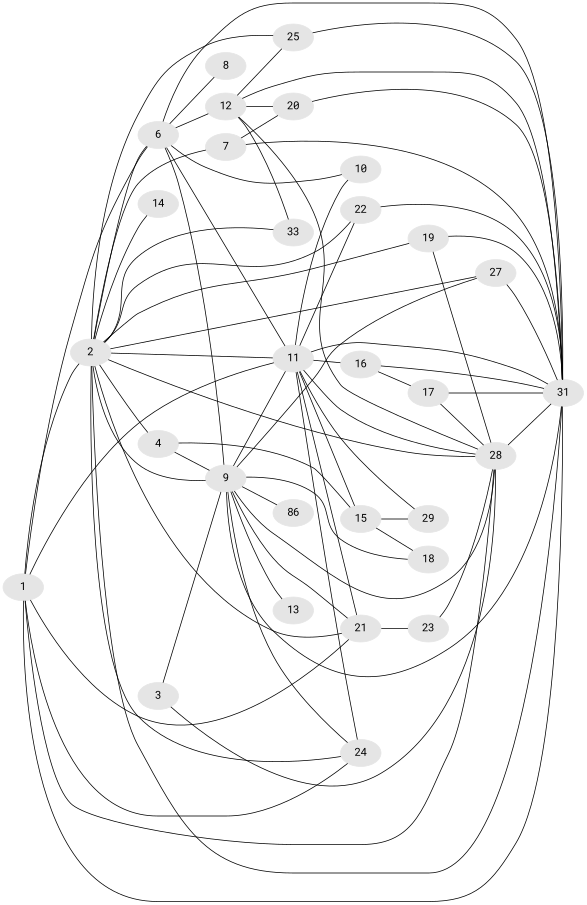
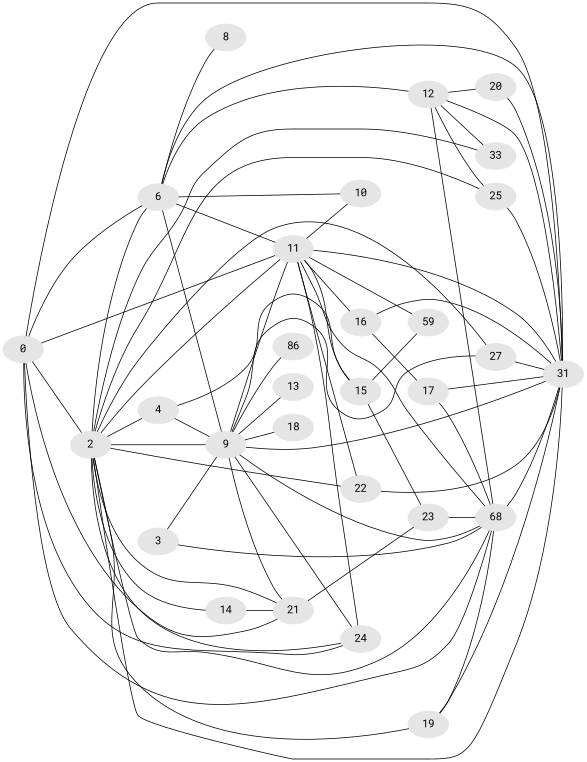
(226, 147) -> none
(496, 456) -> (496, 518)
(327, 493) -> (260, 610)
(428, 519) -> (428, 322)
(395, 539) -> (394, 454)
(23, 587) -> (23, 350)
